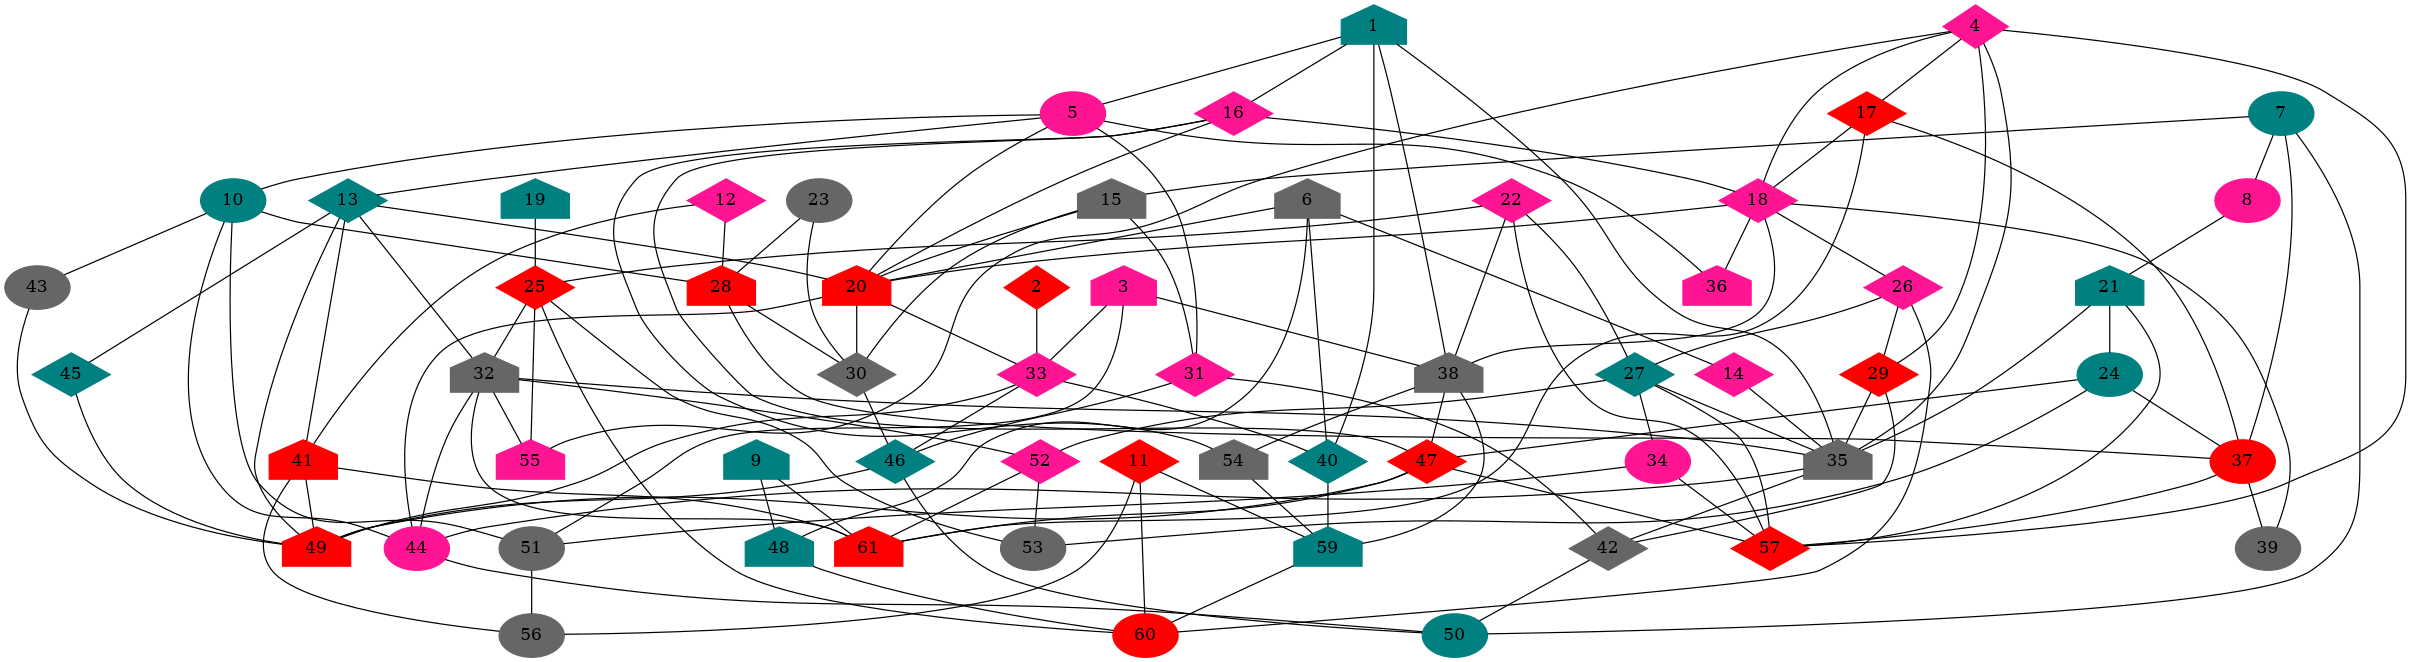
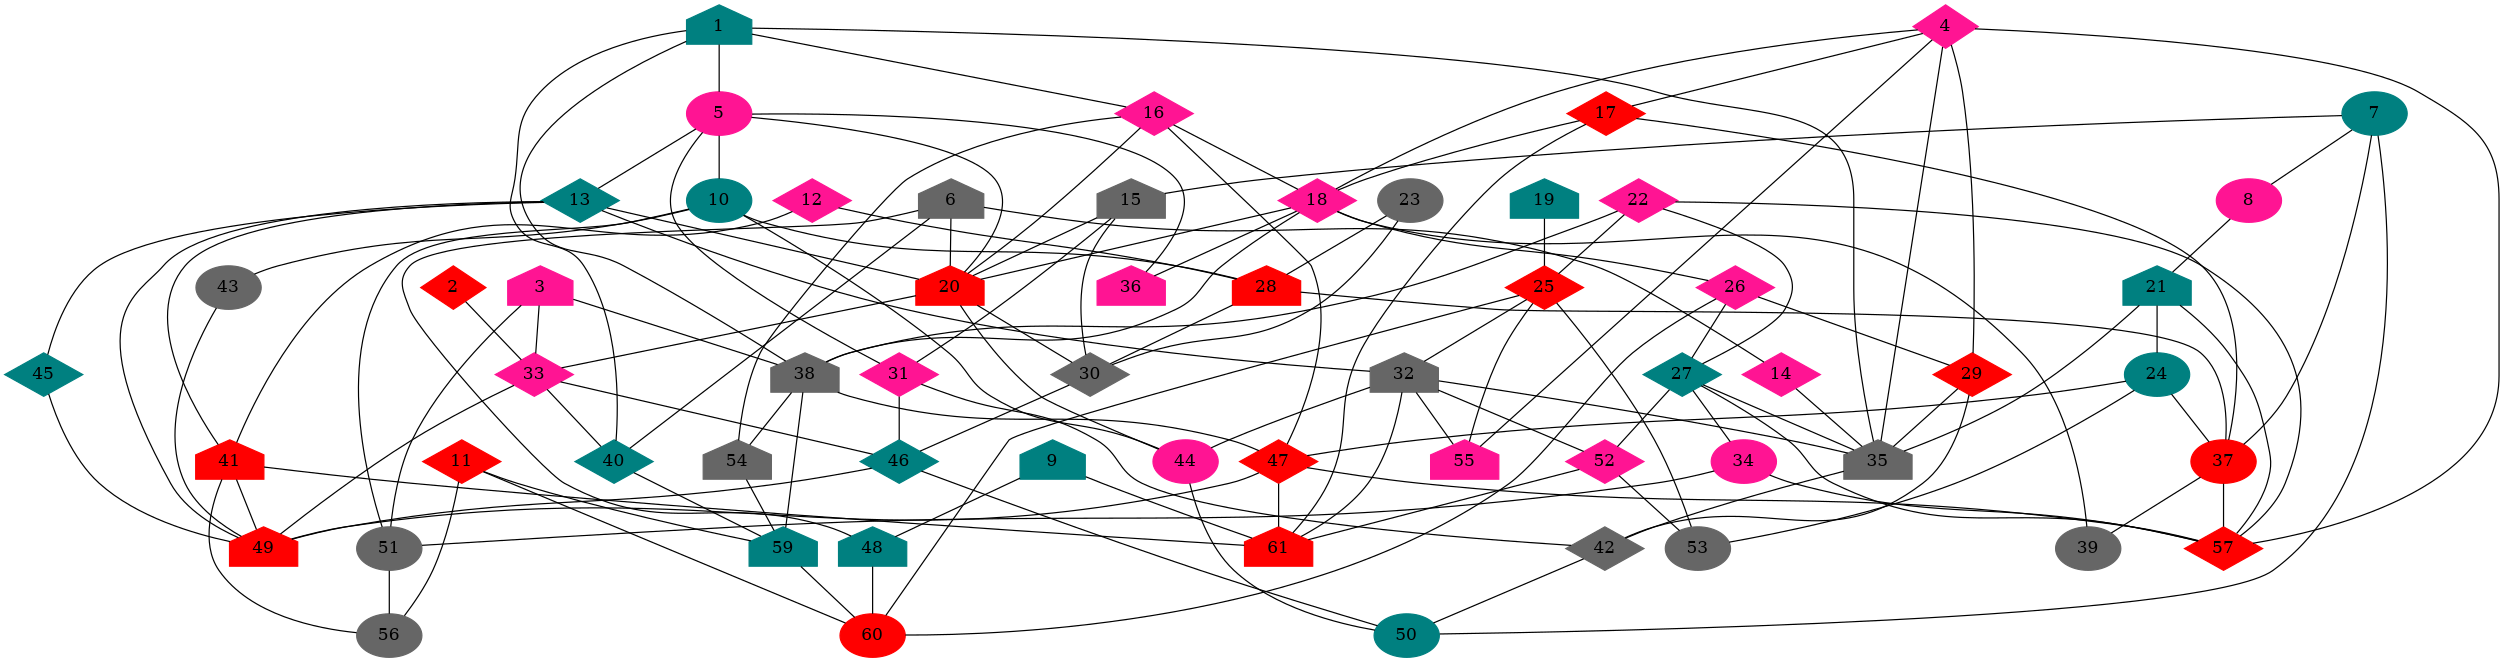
(1158, 494) -> none
